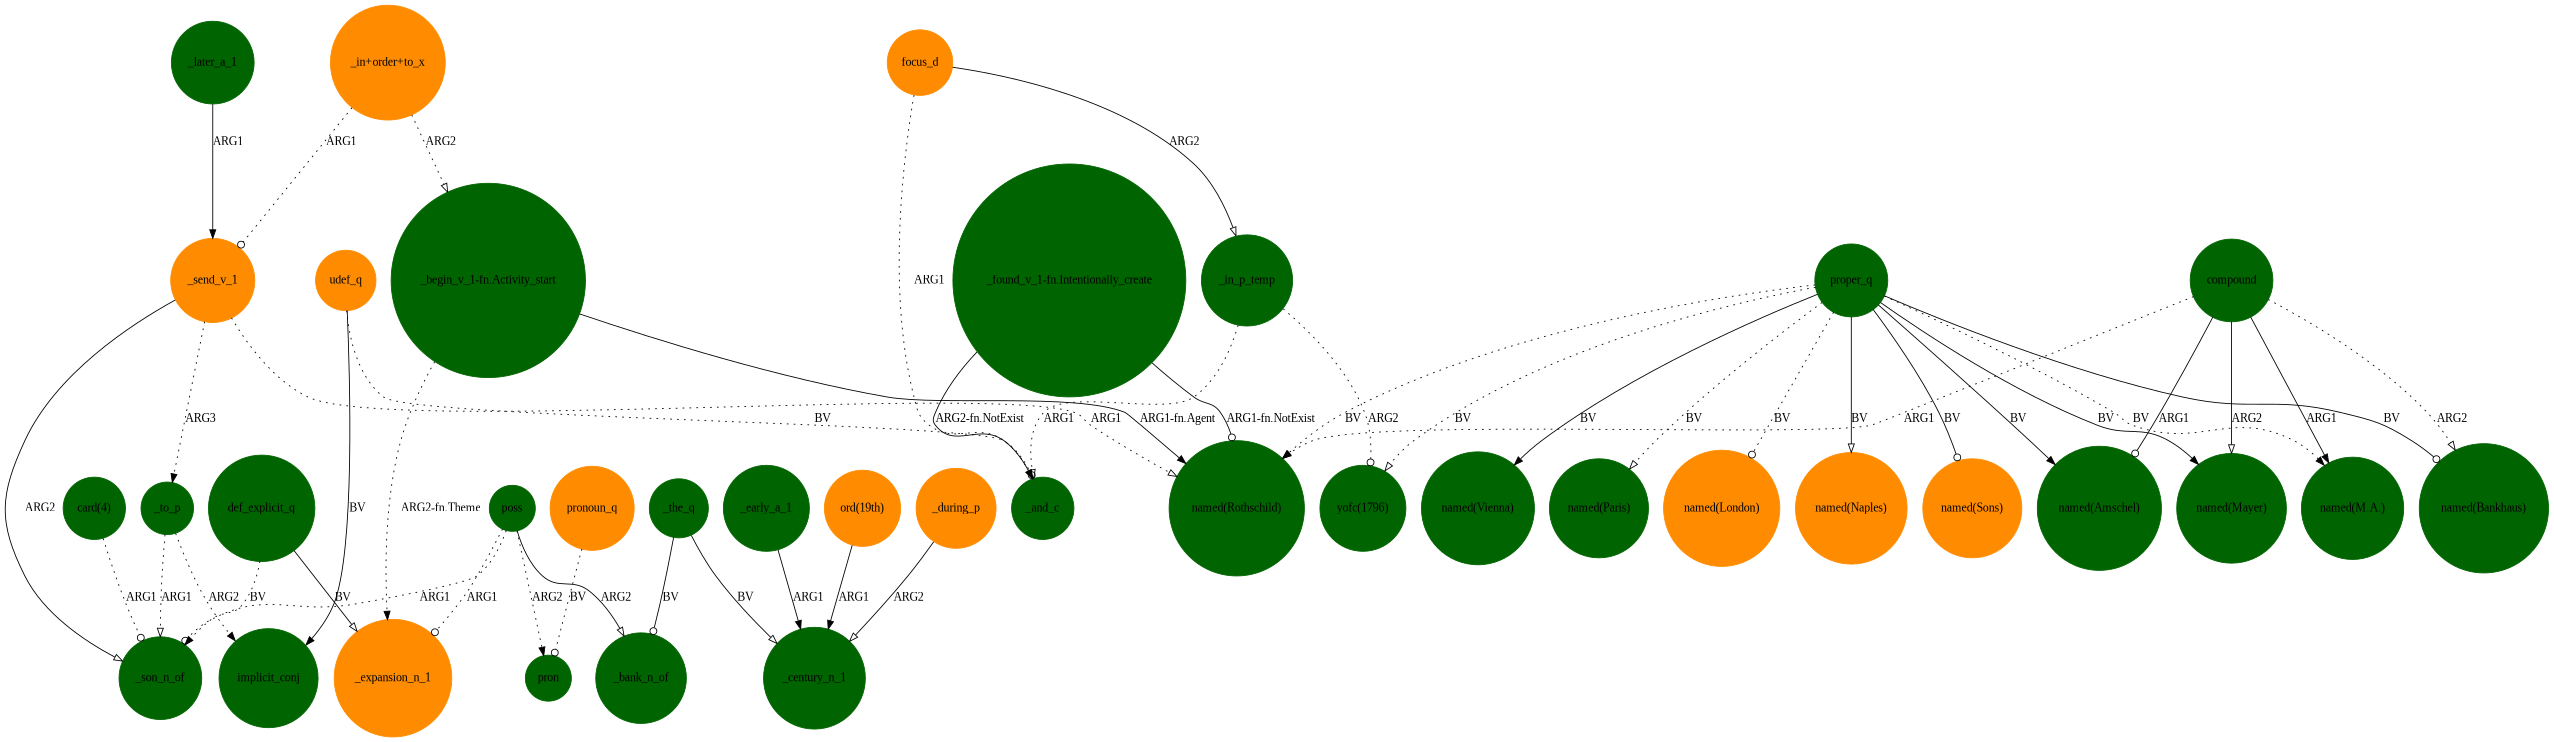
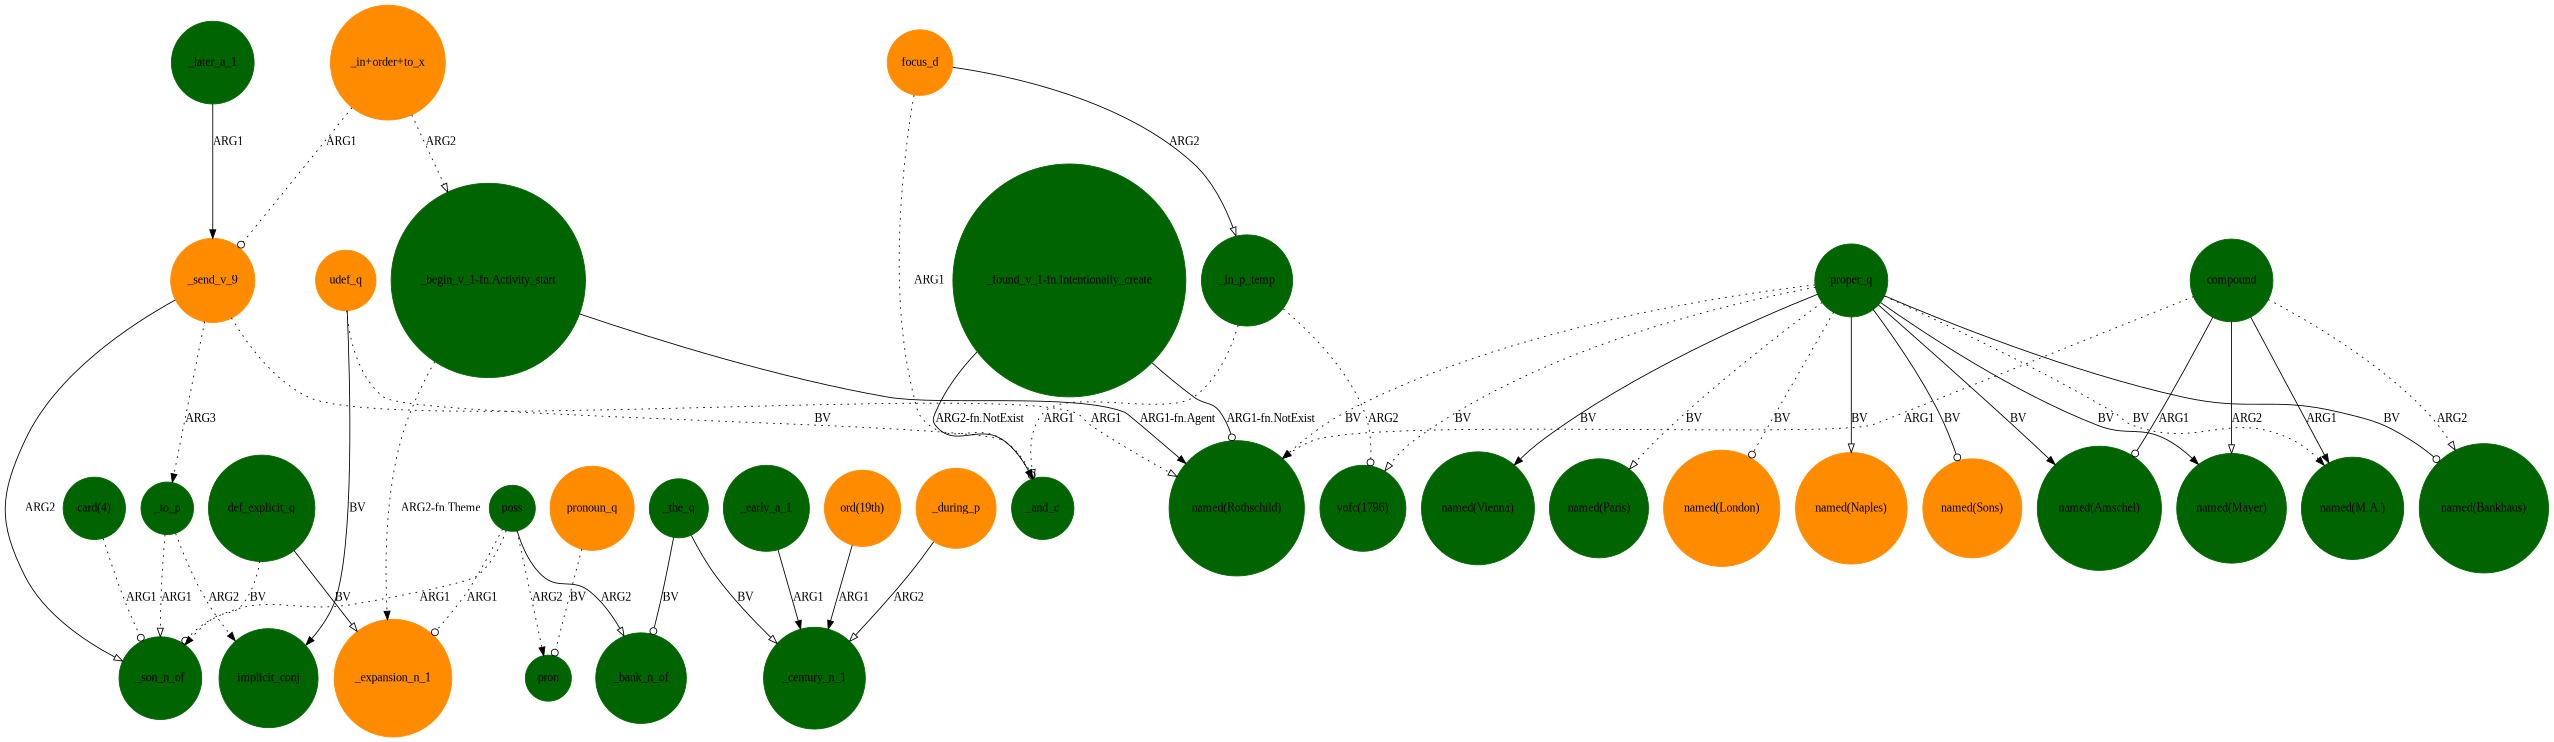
(213, 280) -> (213, 280)
